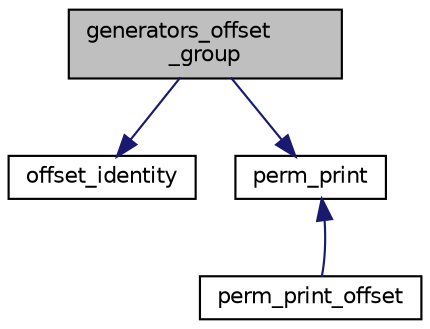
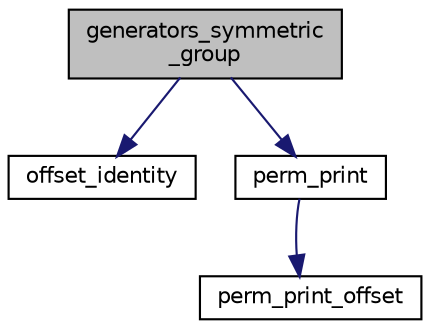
(205, 44) -> (205, 44)
(325, 249) -> (296, 227)
